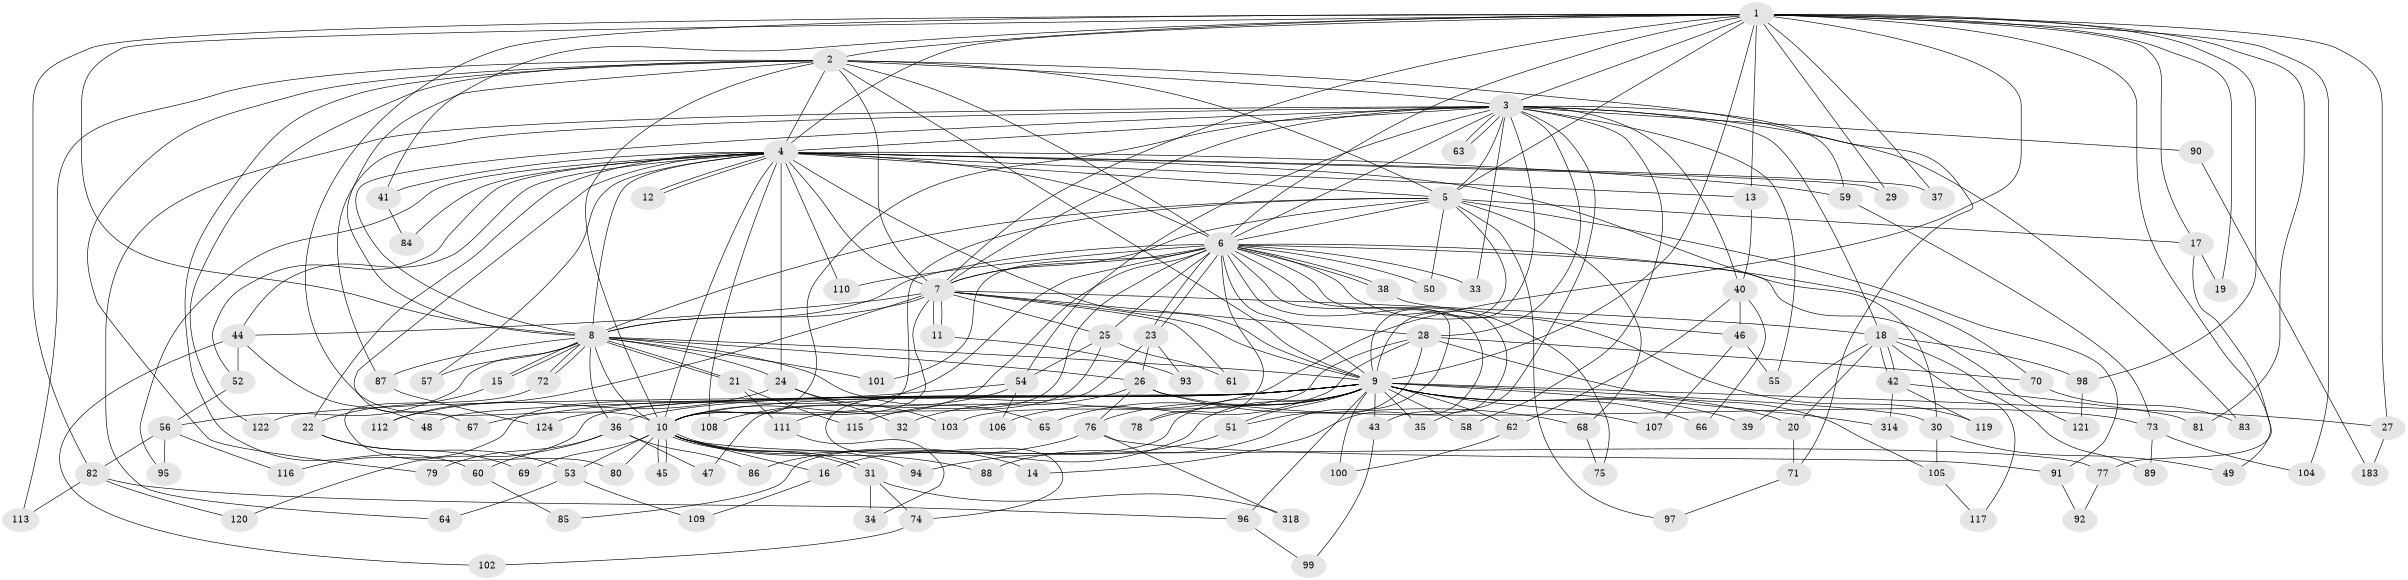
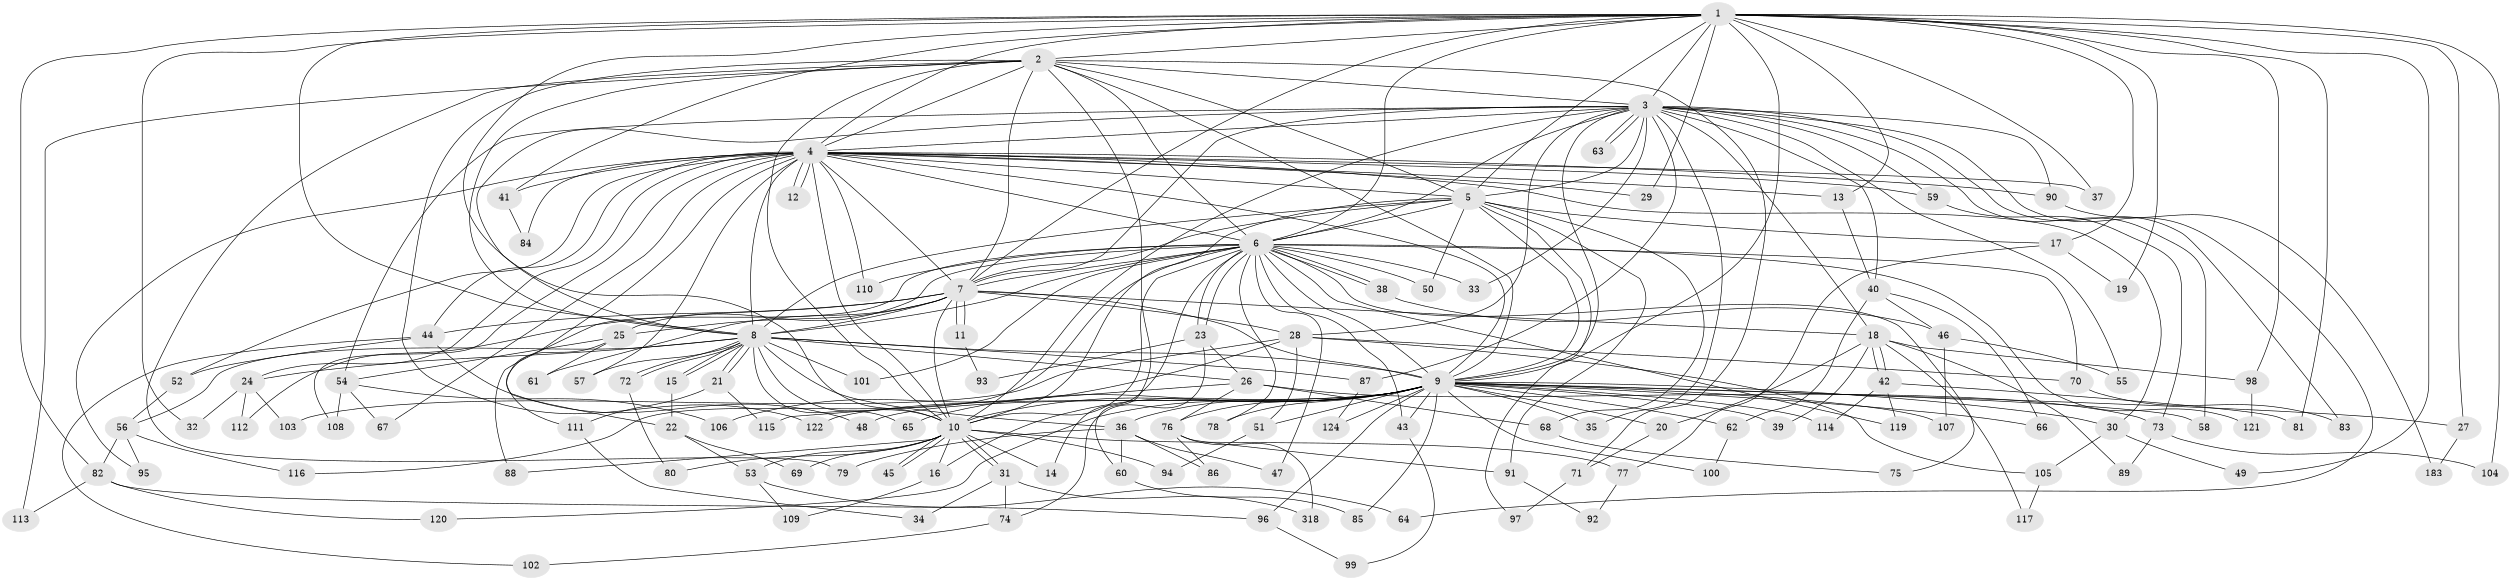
none -> (1432, 162)
(1890, 428) -> (1826, 428)
